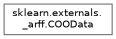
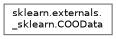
(58, 19) -> (58, 19)
